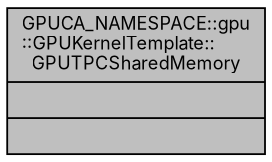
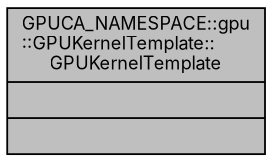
(136, 64) -> (136, 64)
